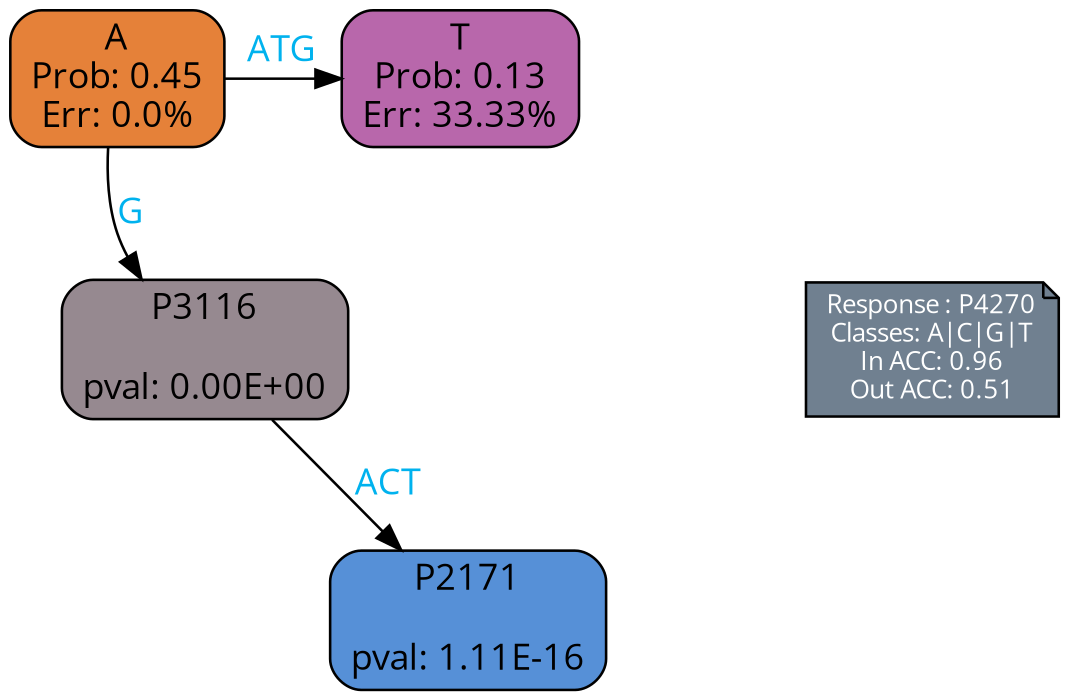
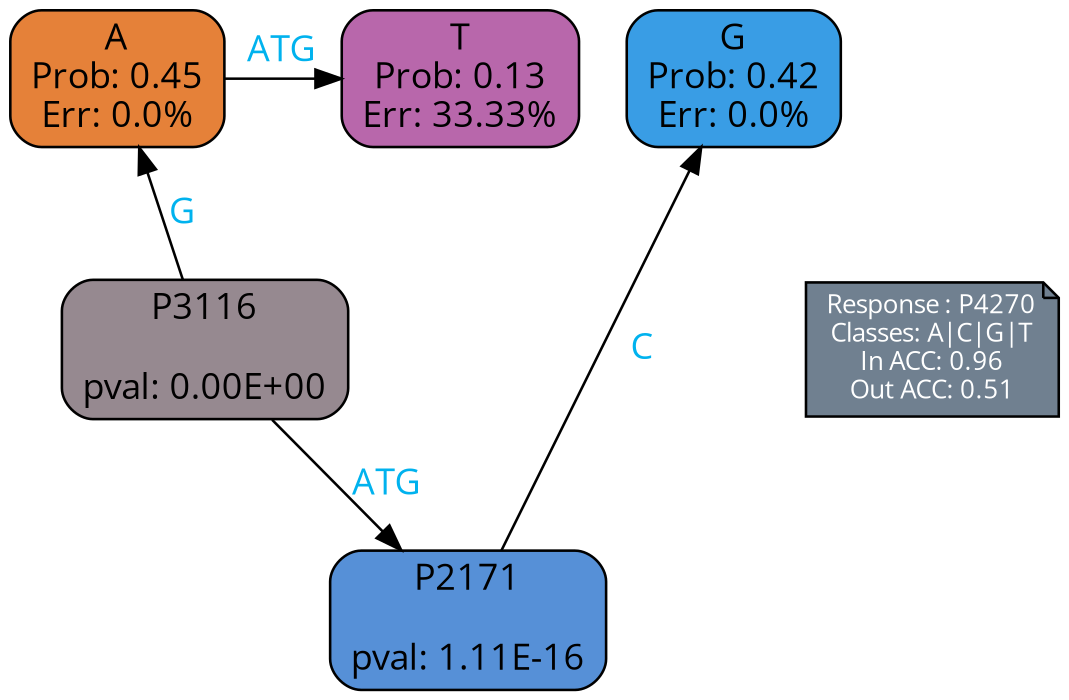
none -> (734, 79)
(110, 204) -> (165, 226)
(388, 485) -> (388, 485)
